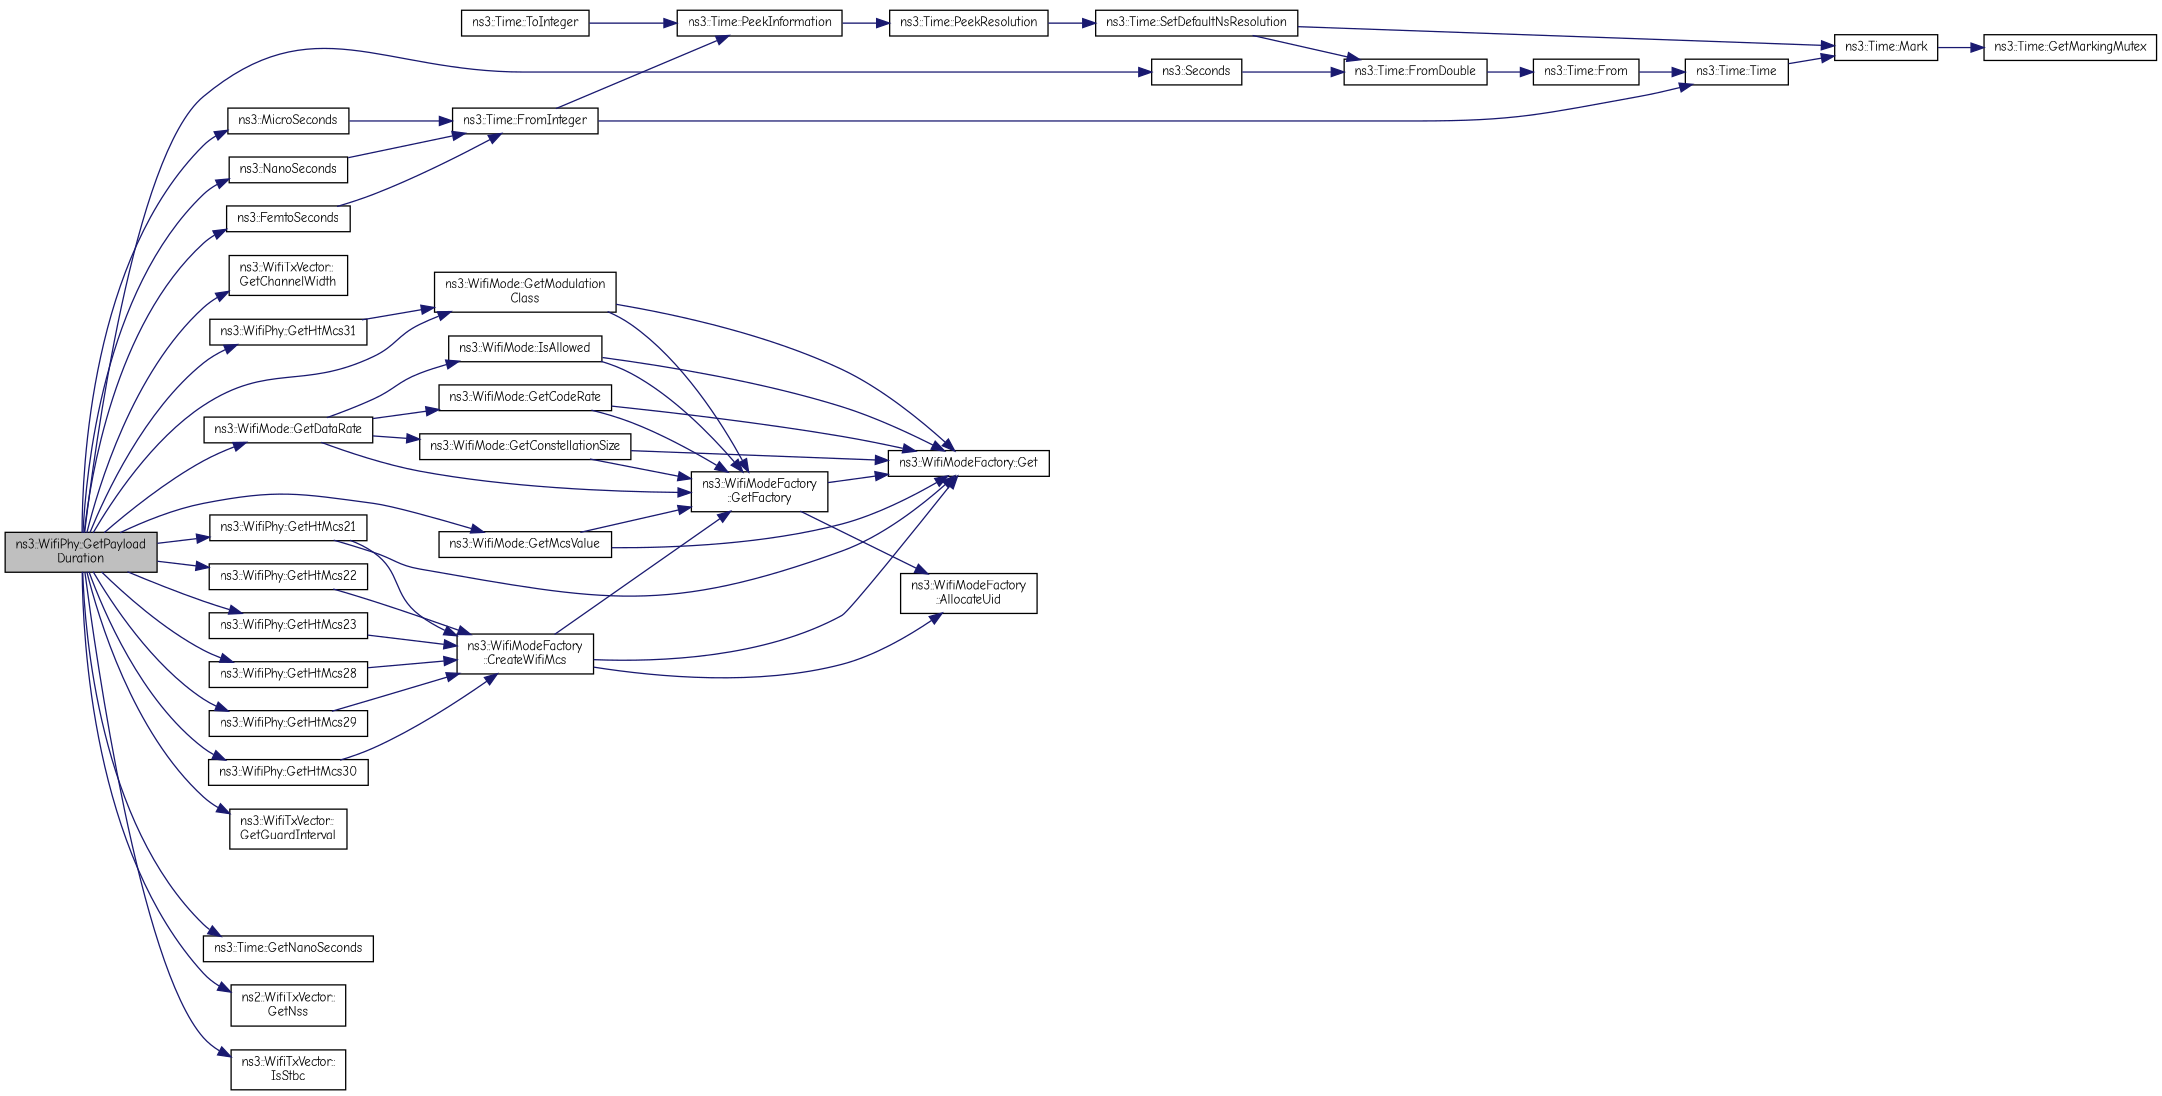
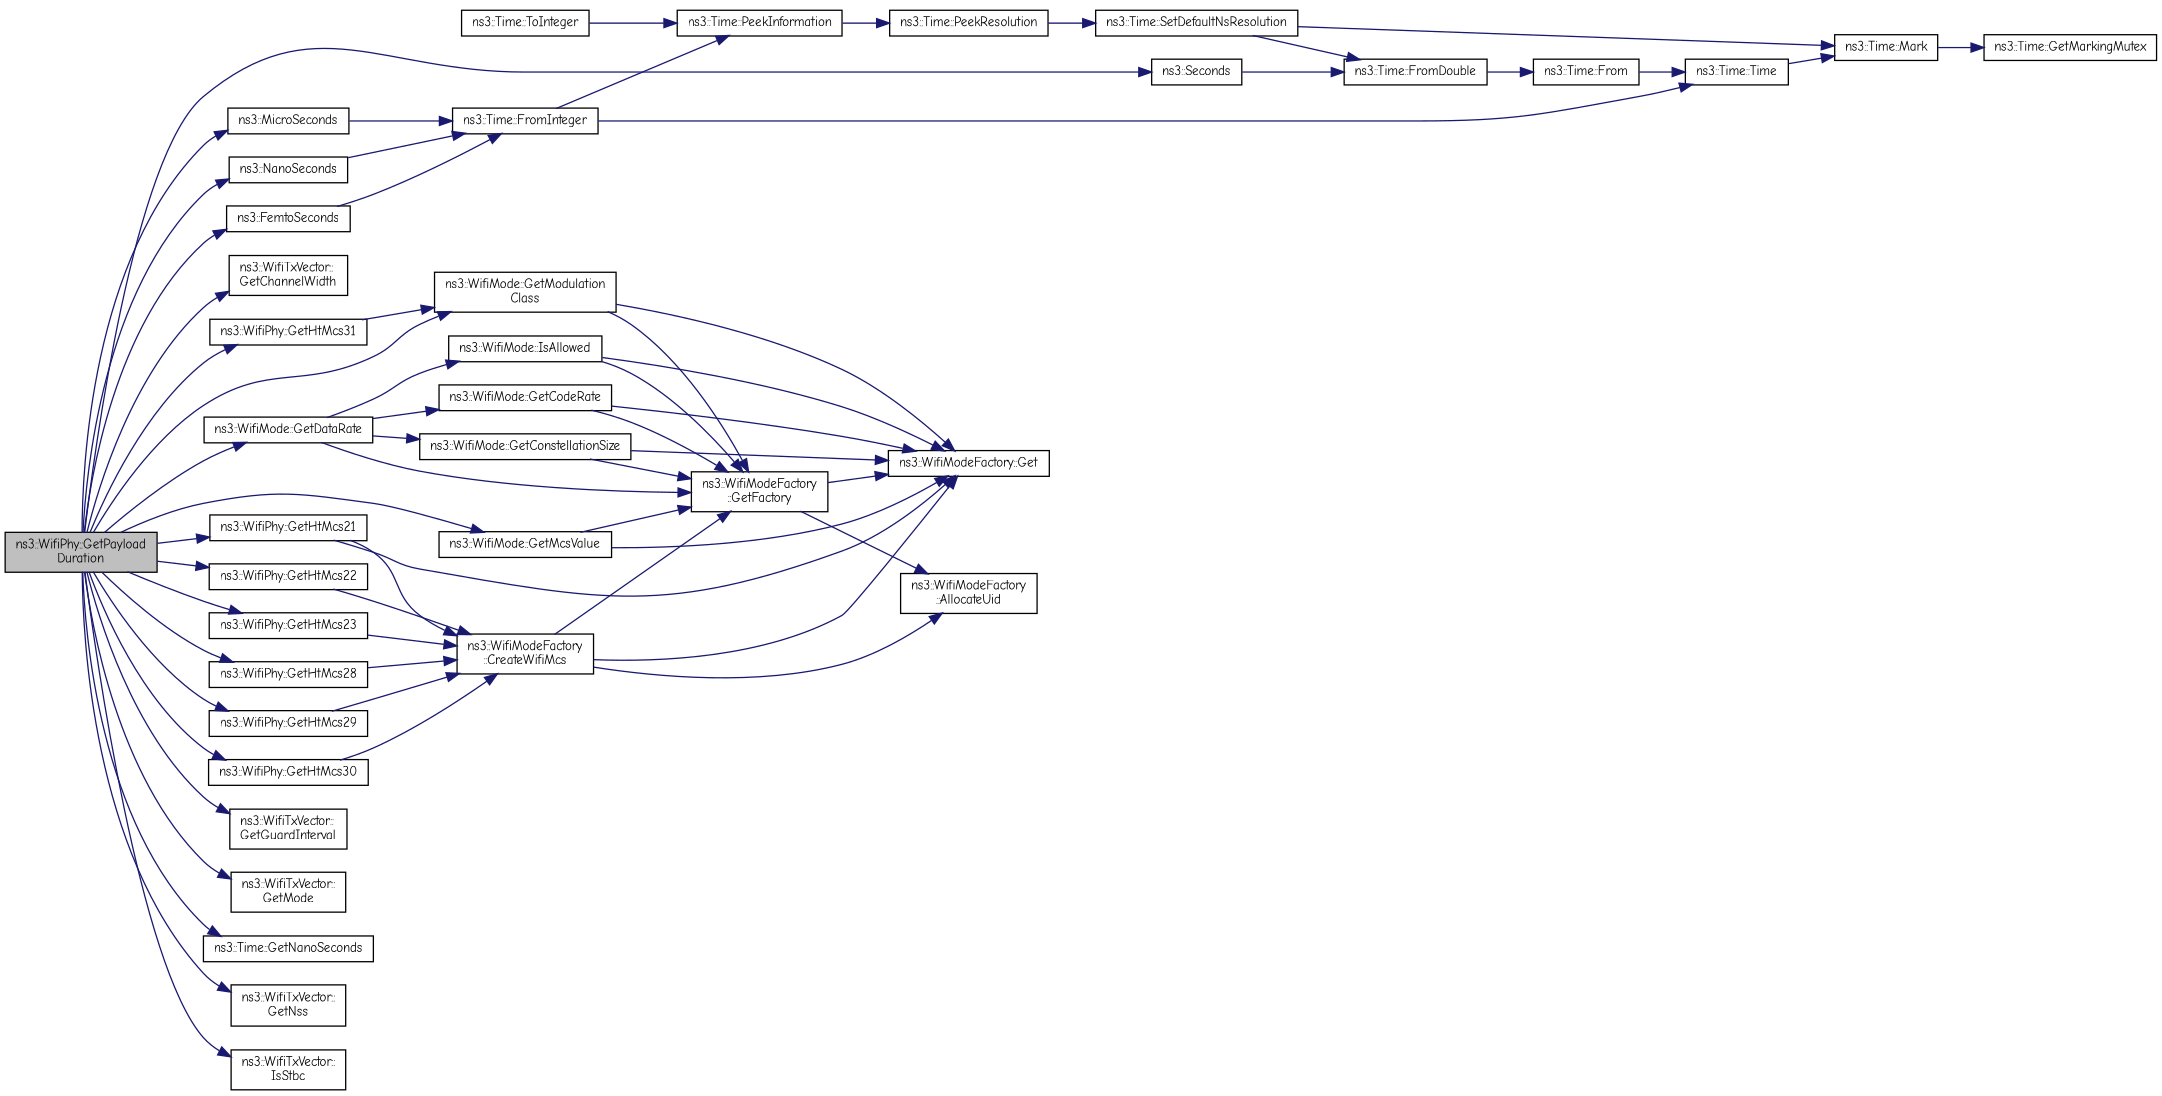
none -> (288, 892)
(288, 1005) -> (288, 1005)
